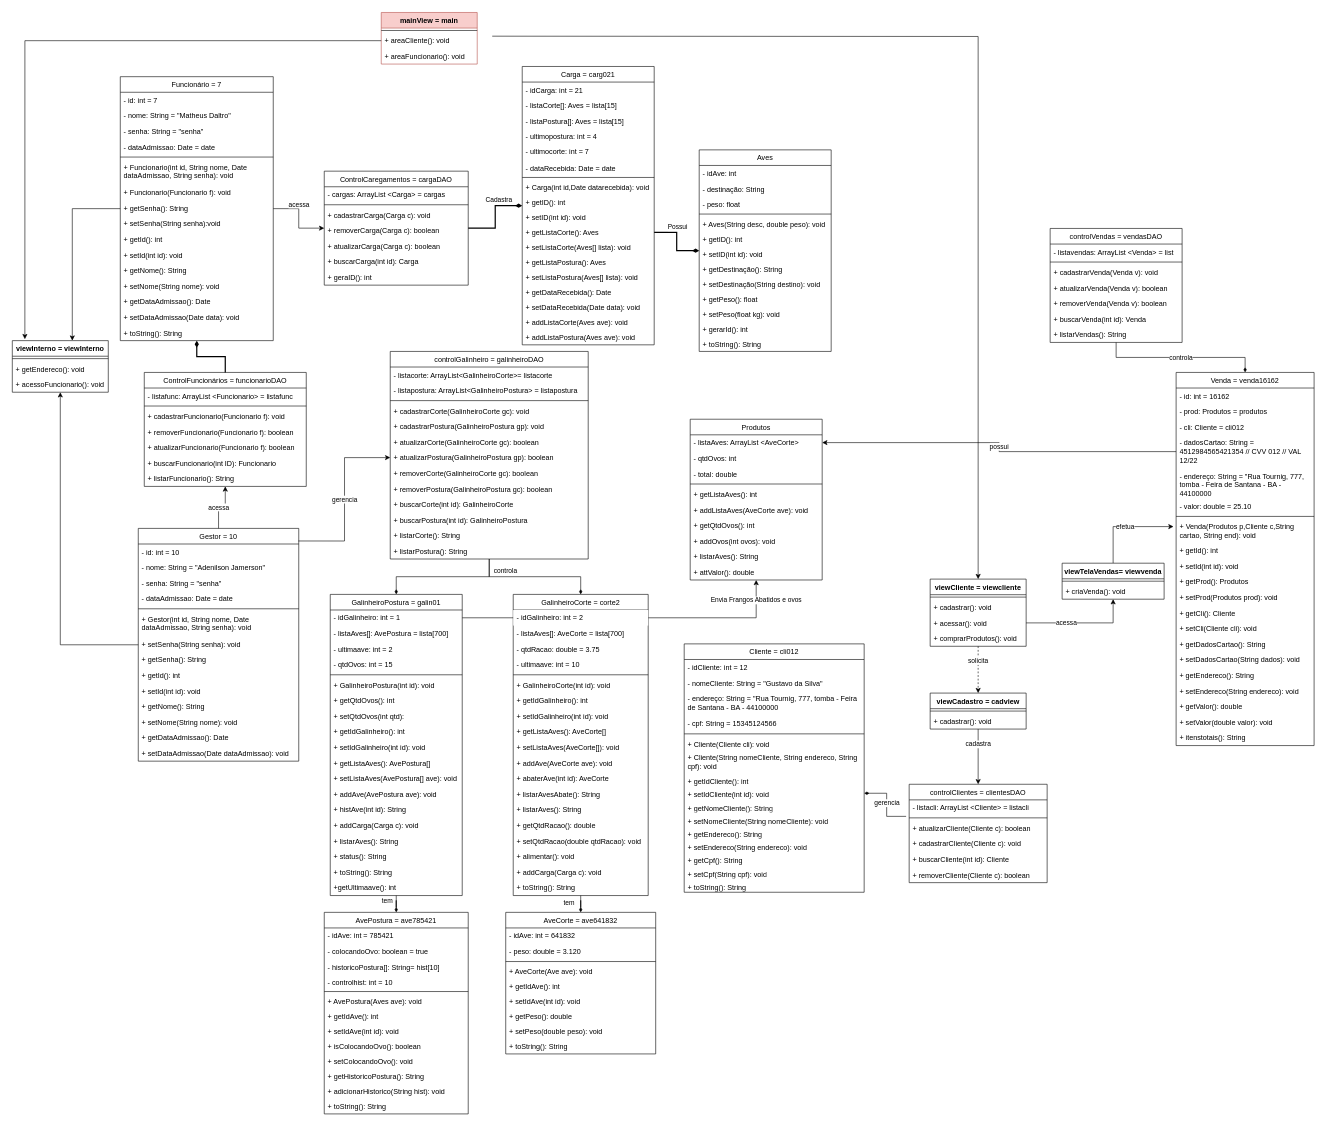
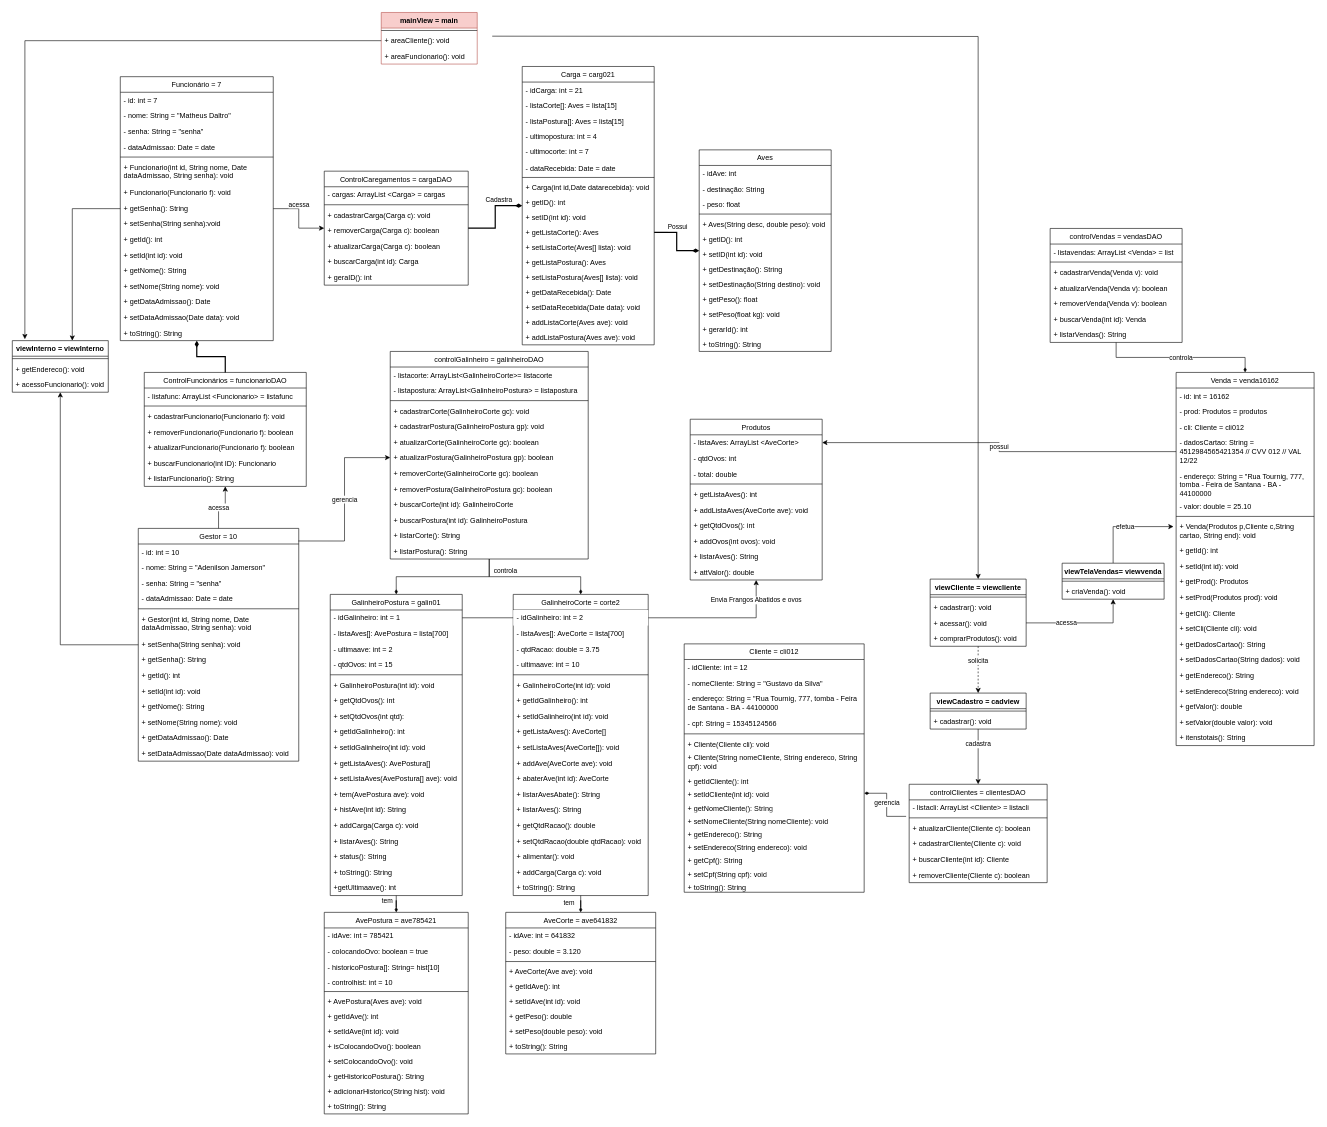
(389, 794) -> (383, 794)
